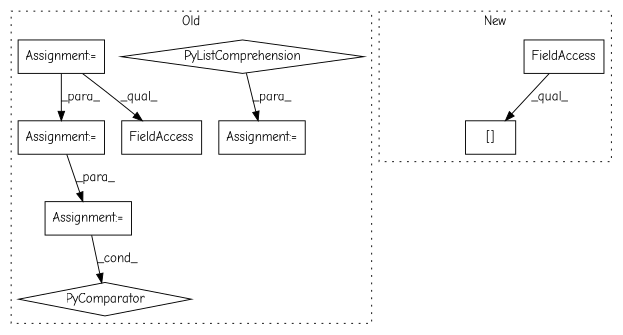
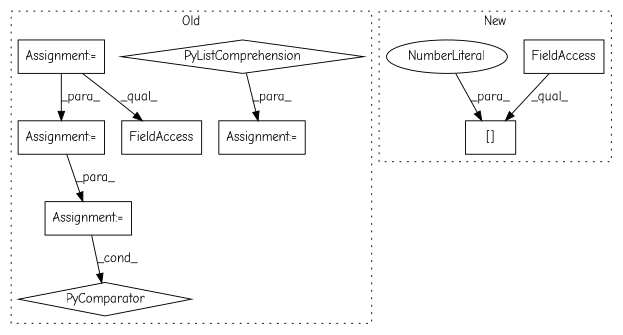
none -> (447, 57)
